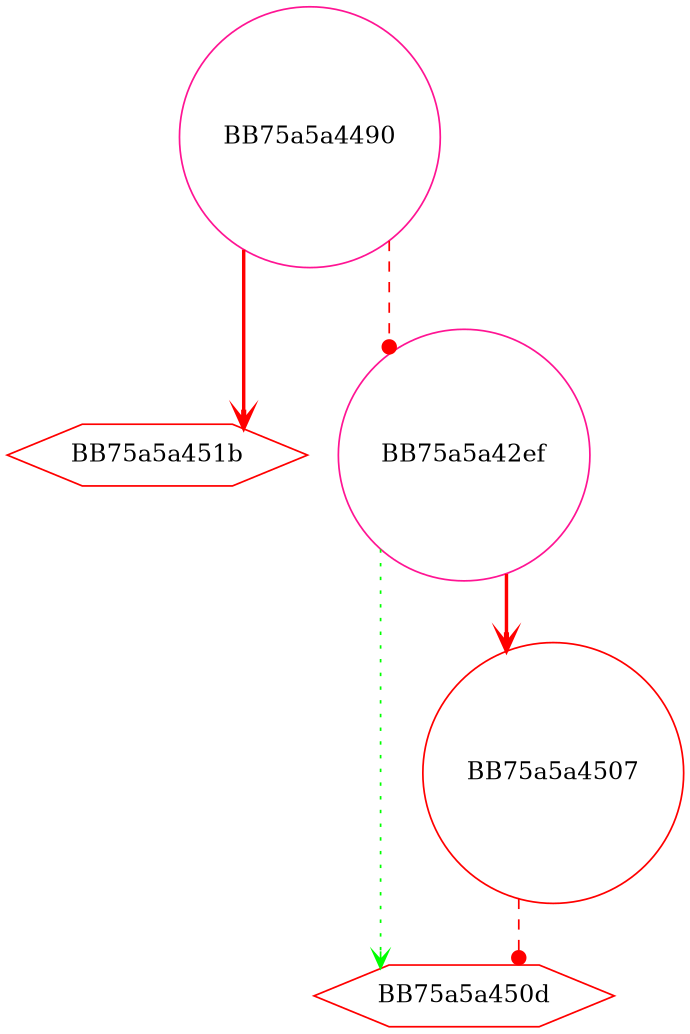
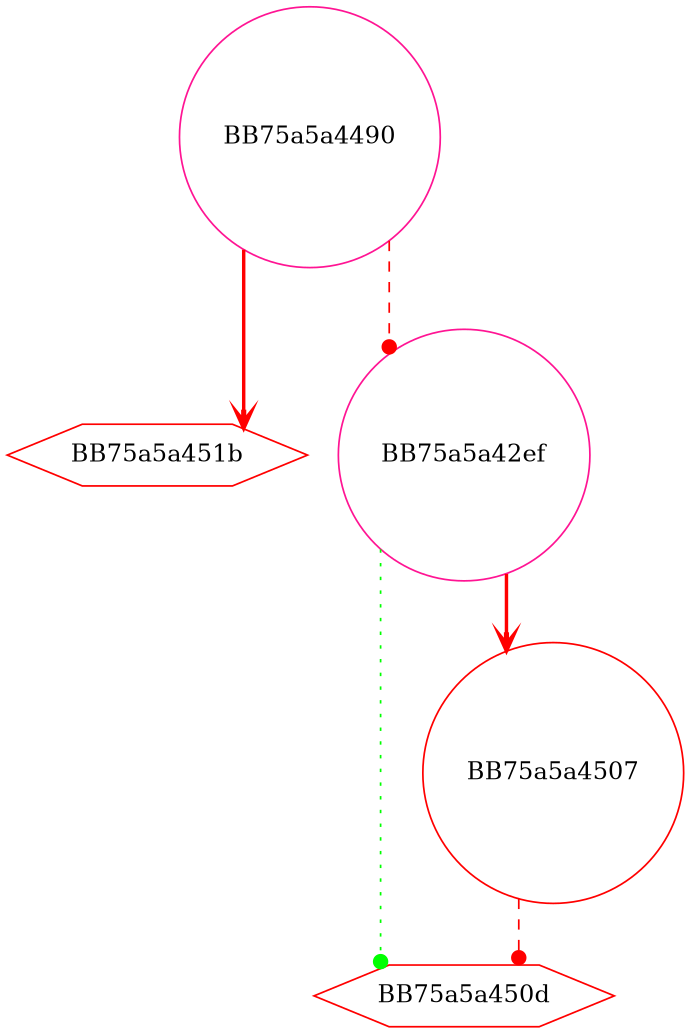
(381, 750) -> (381, 752)
